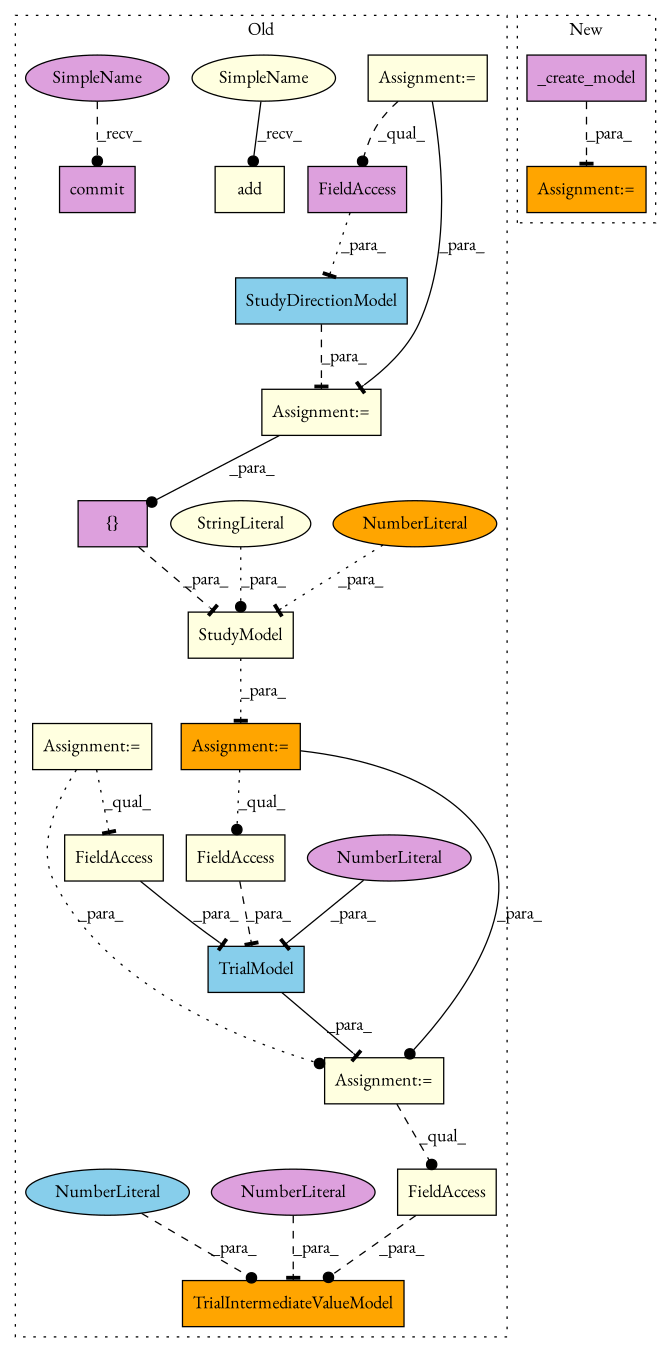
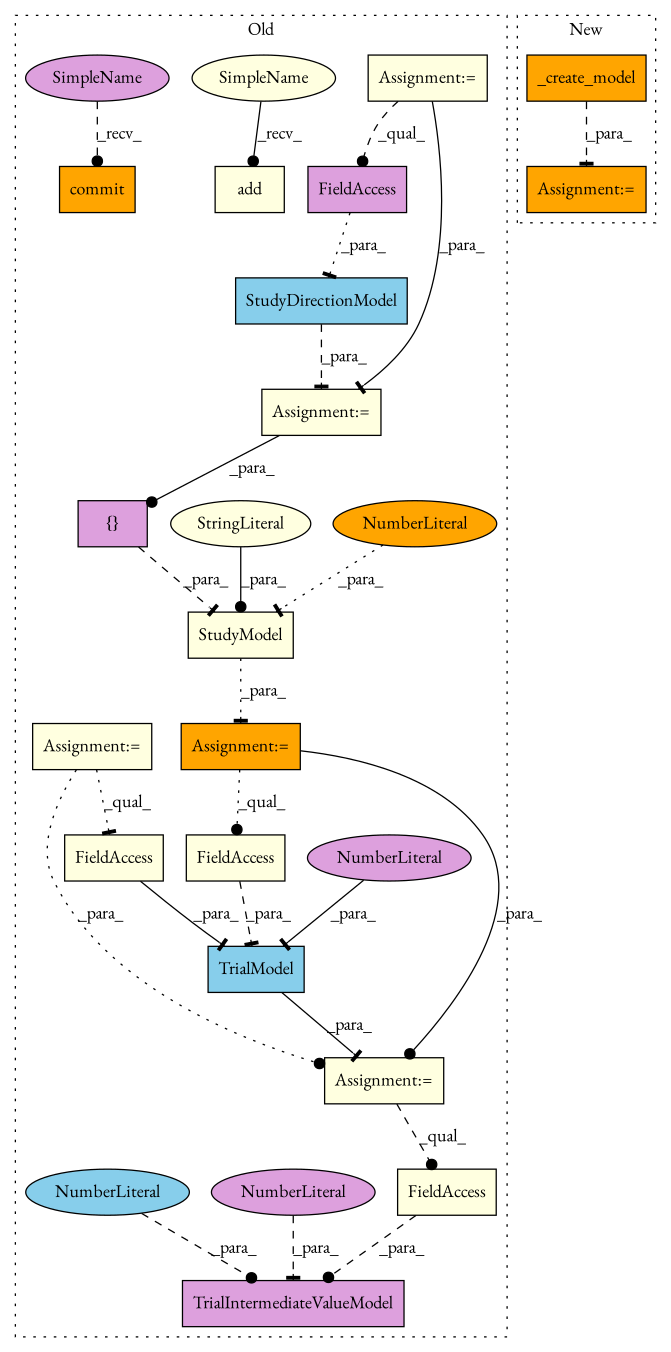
(586, 78) -> (586, 78)
(97, 190) -> (97, 190)
(241, 574) -> (241, 574)
(293, 1304) -> (293, 1304)
